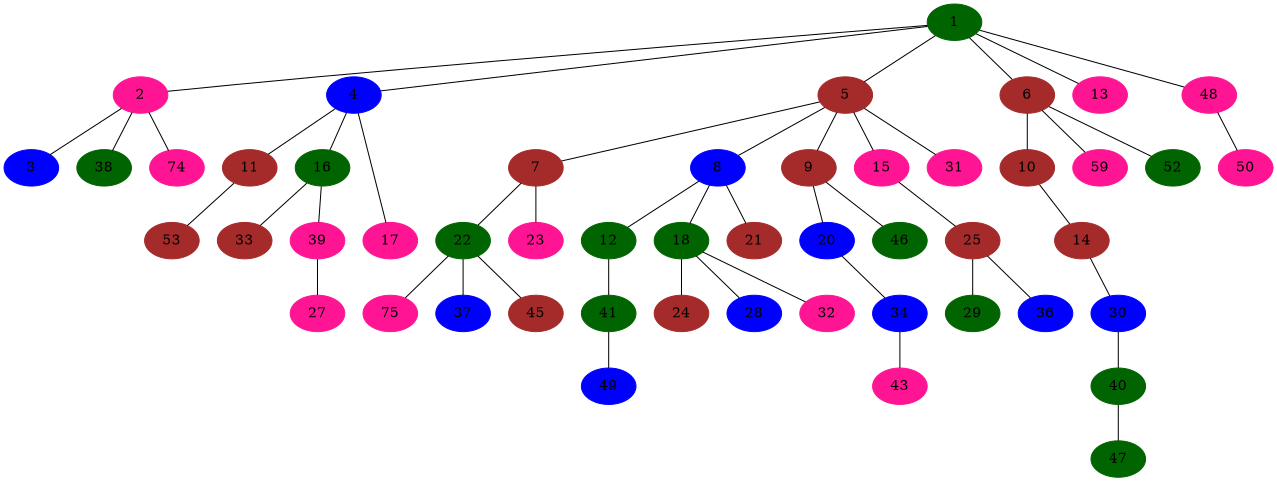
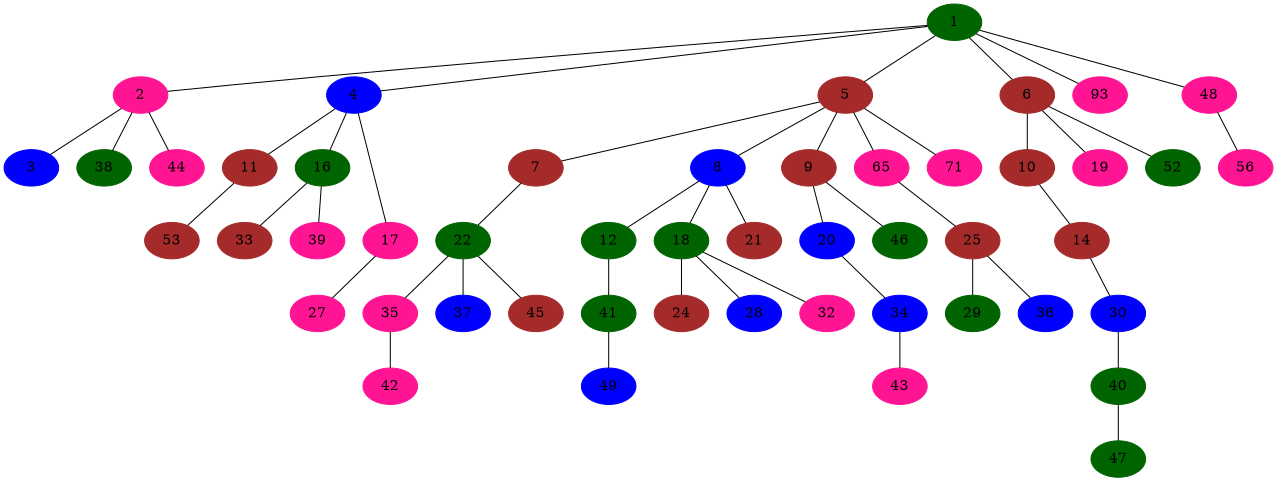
(1100, 95) -> (1100, 95)
(177, 168) -> (177, 168)
(882, 168) -> (882, 168)
(954, 168) -> (954, 168)
(1100, 168) -> (1100, 168)
(1246, 168) -> (1246, 168)
(536, 241) -> none
(317, 277) -> (354, 277)
(390, 313) -> (390, 313)
none -> (390, 386)
